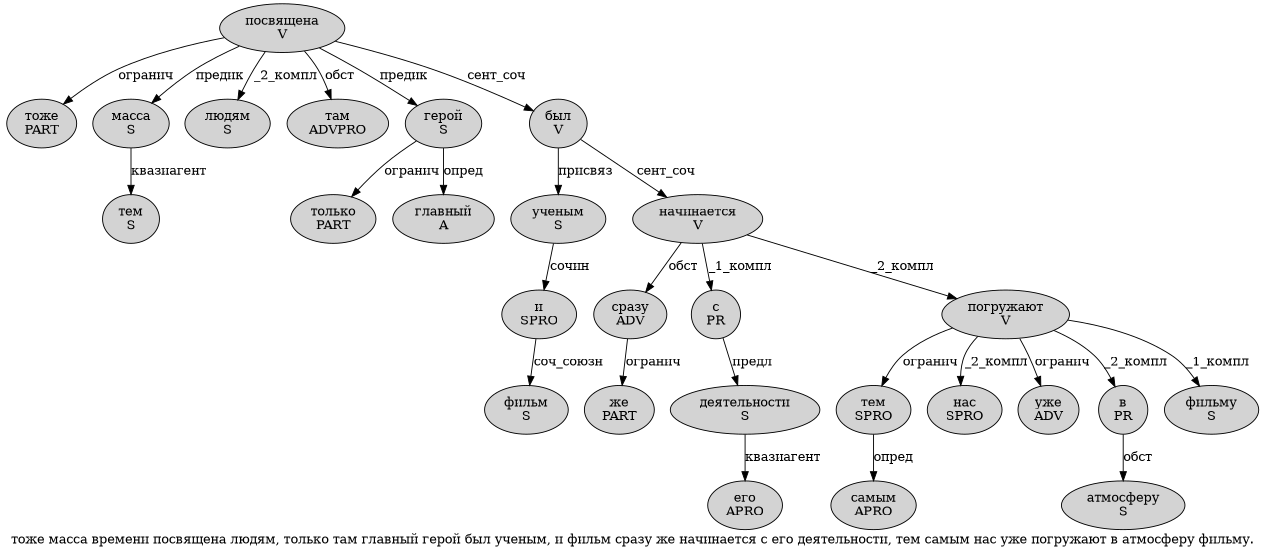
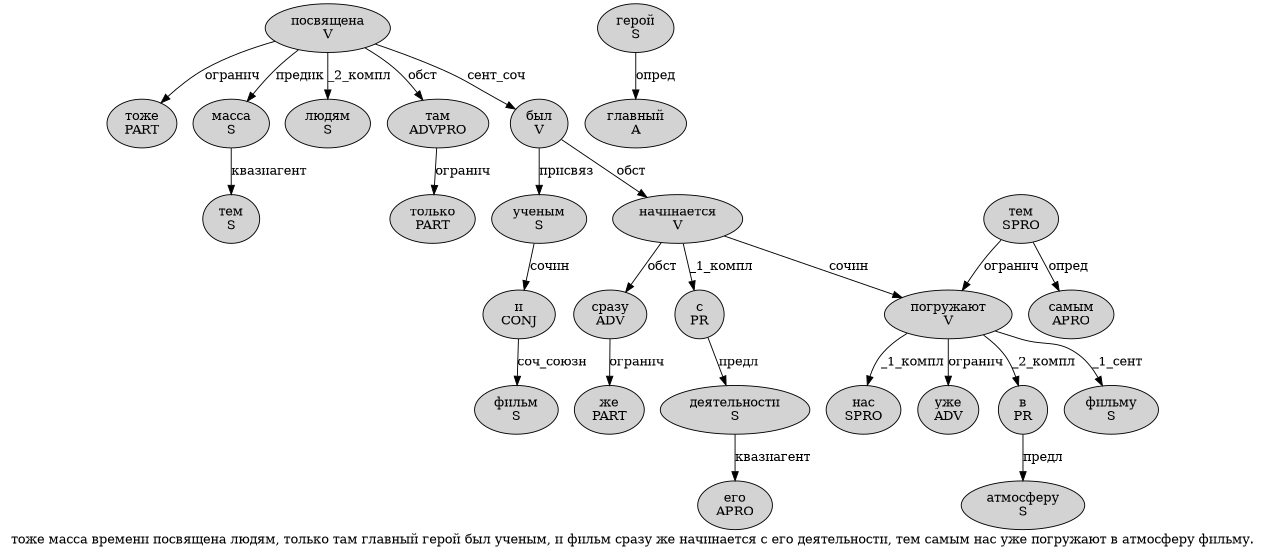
(365, 73) -> none
(385, 163) -> (436, 167)
(666, 171) -> (631, 171)
(903, 267) -> (848, 267)
(539, 314) -> (519, 314)
(914, 347) -> (983, 261)
(997, 362) -> (913, 362)
(1218, 362) -> (1117, 362)
(1138, 458) -> (1043, 458)
